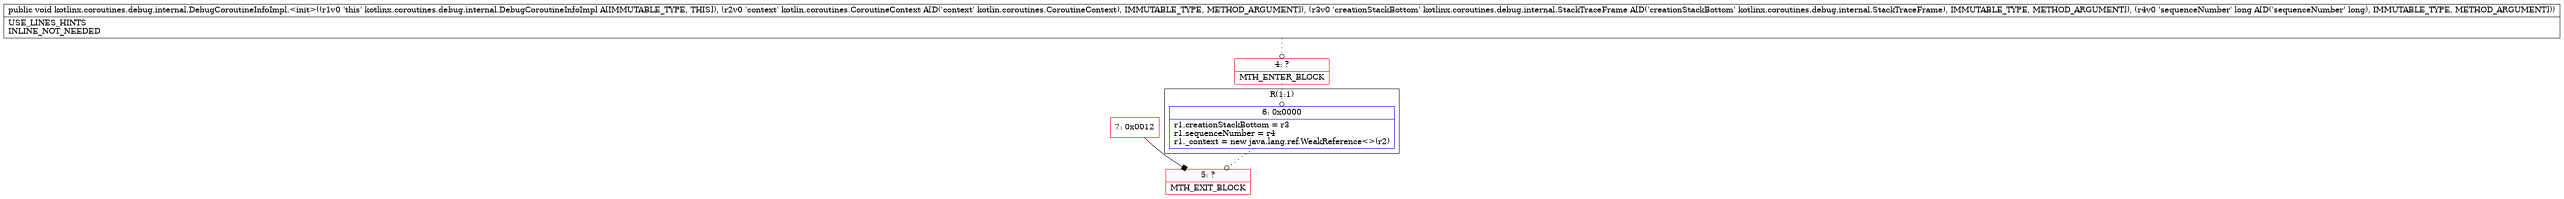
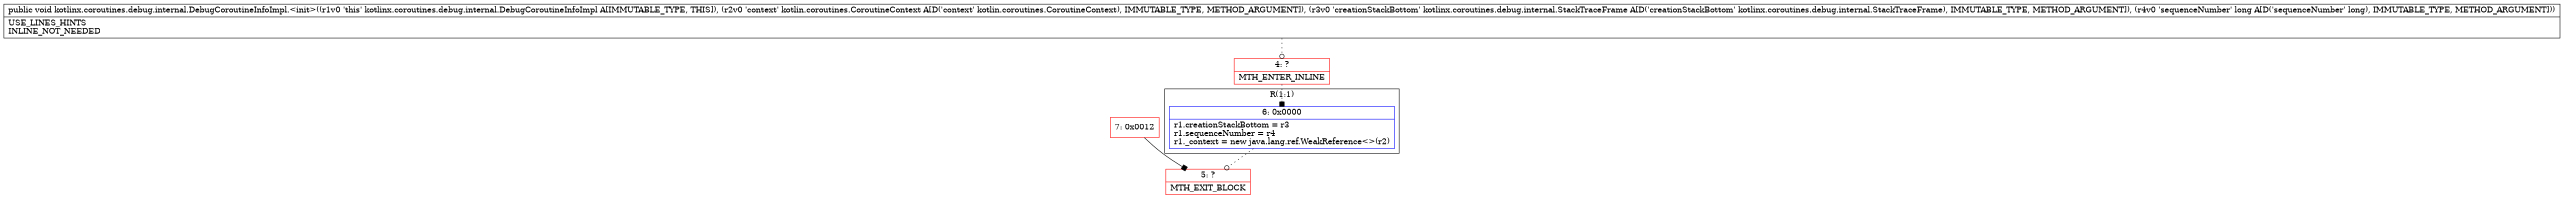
(1282, 78) -> (1282, 78)
(1282, 93) -> (1282, 93)
